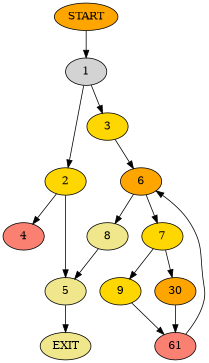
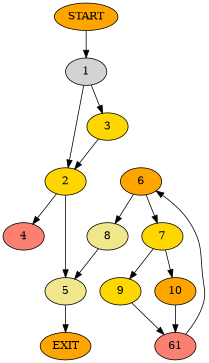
(122, 151) -> (89, 151)
(175, 291) -> (175, 291)
(66, 346) -> (66, 346)
